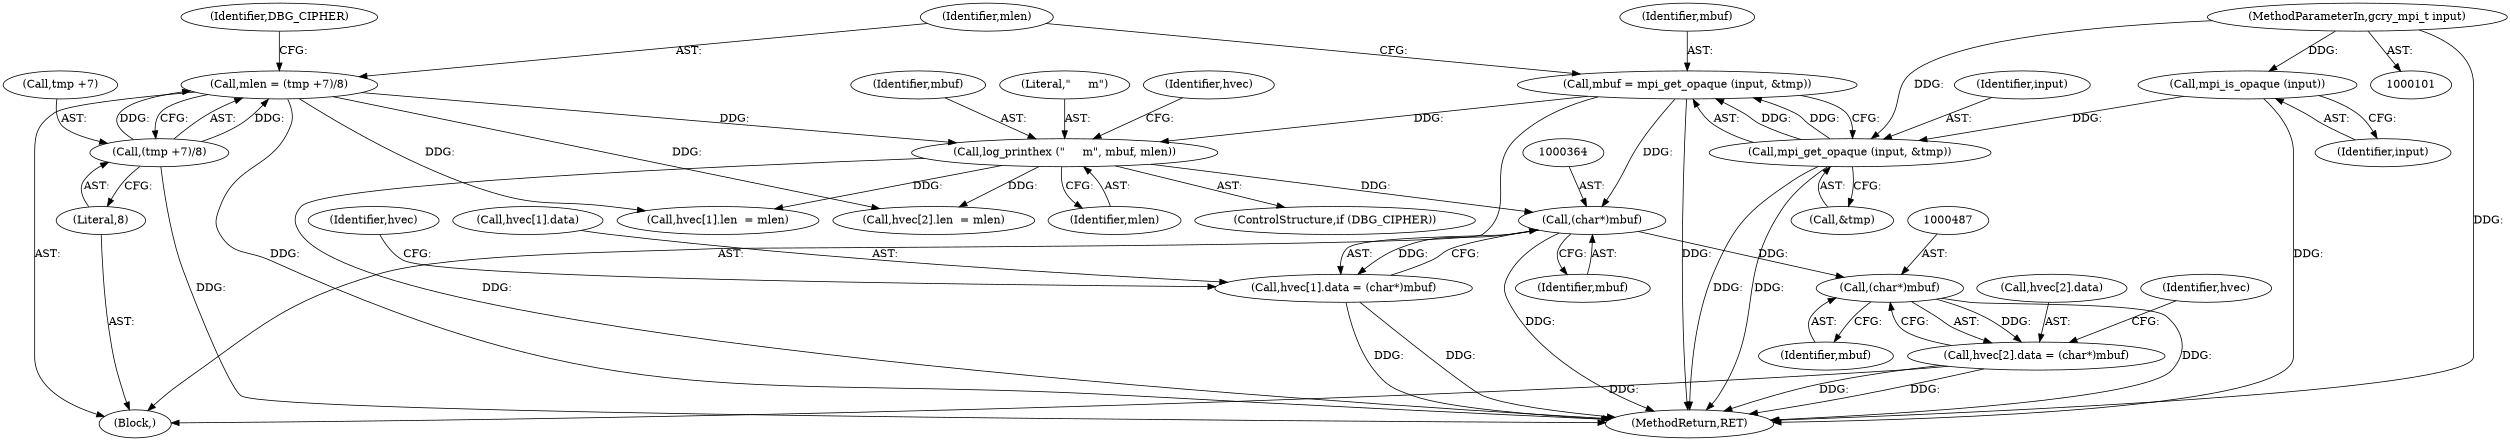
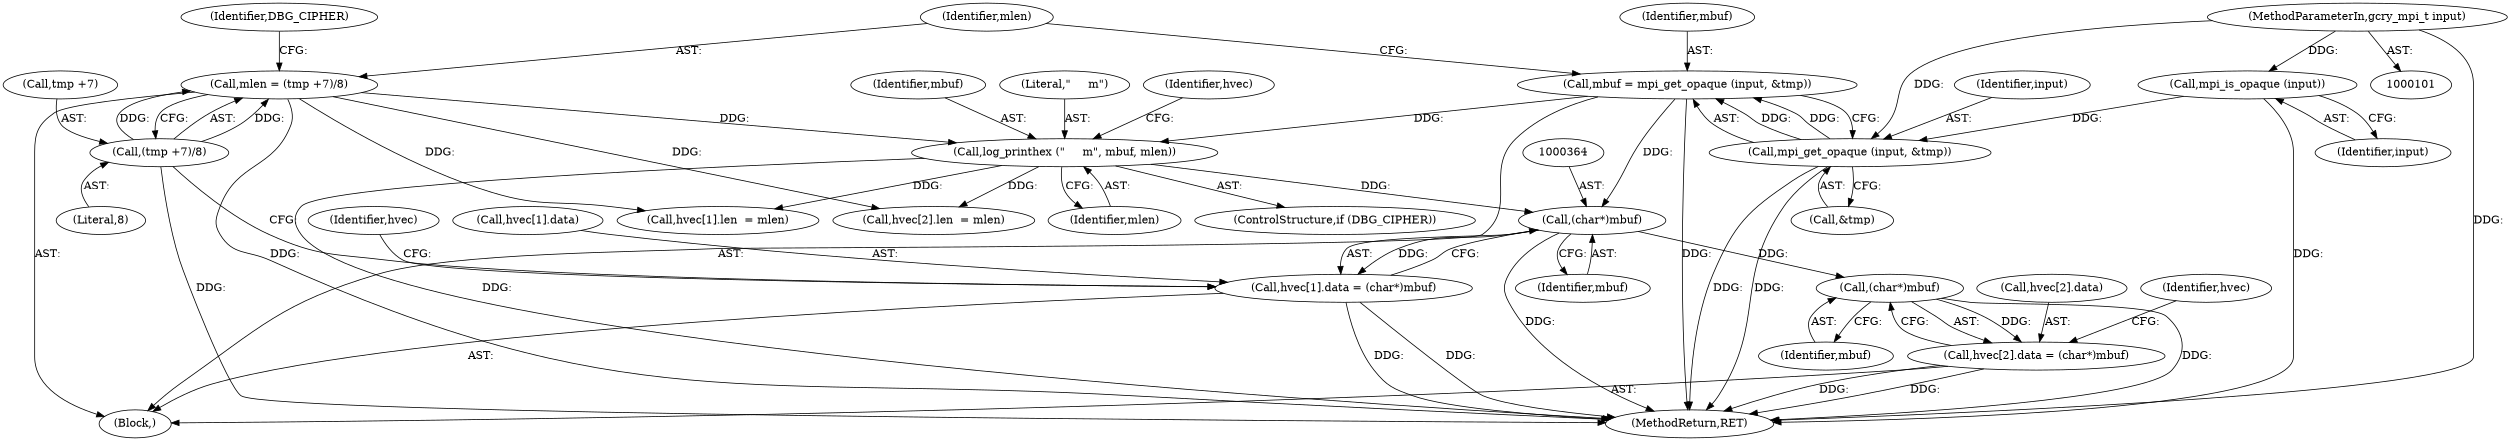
(124, 181) -> (677, 277)
(1948, 221) -> none
(108, 320) -> (687, 323)
(1626, 390) -> (1626, 390)
